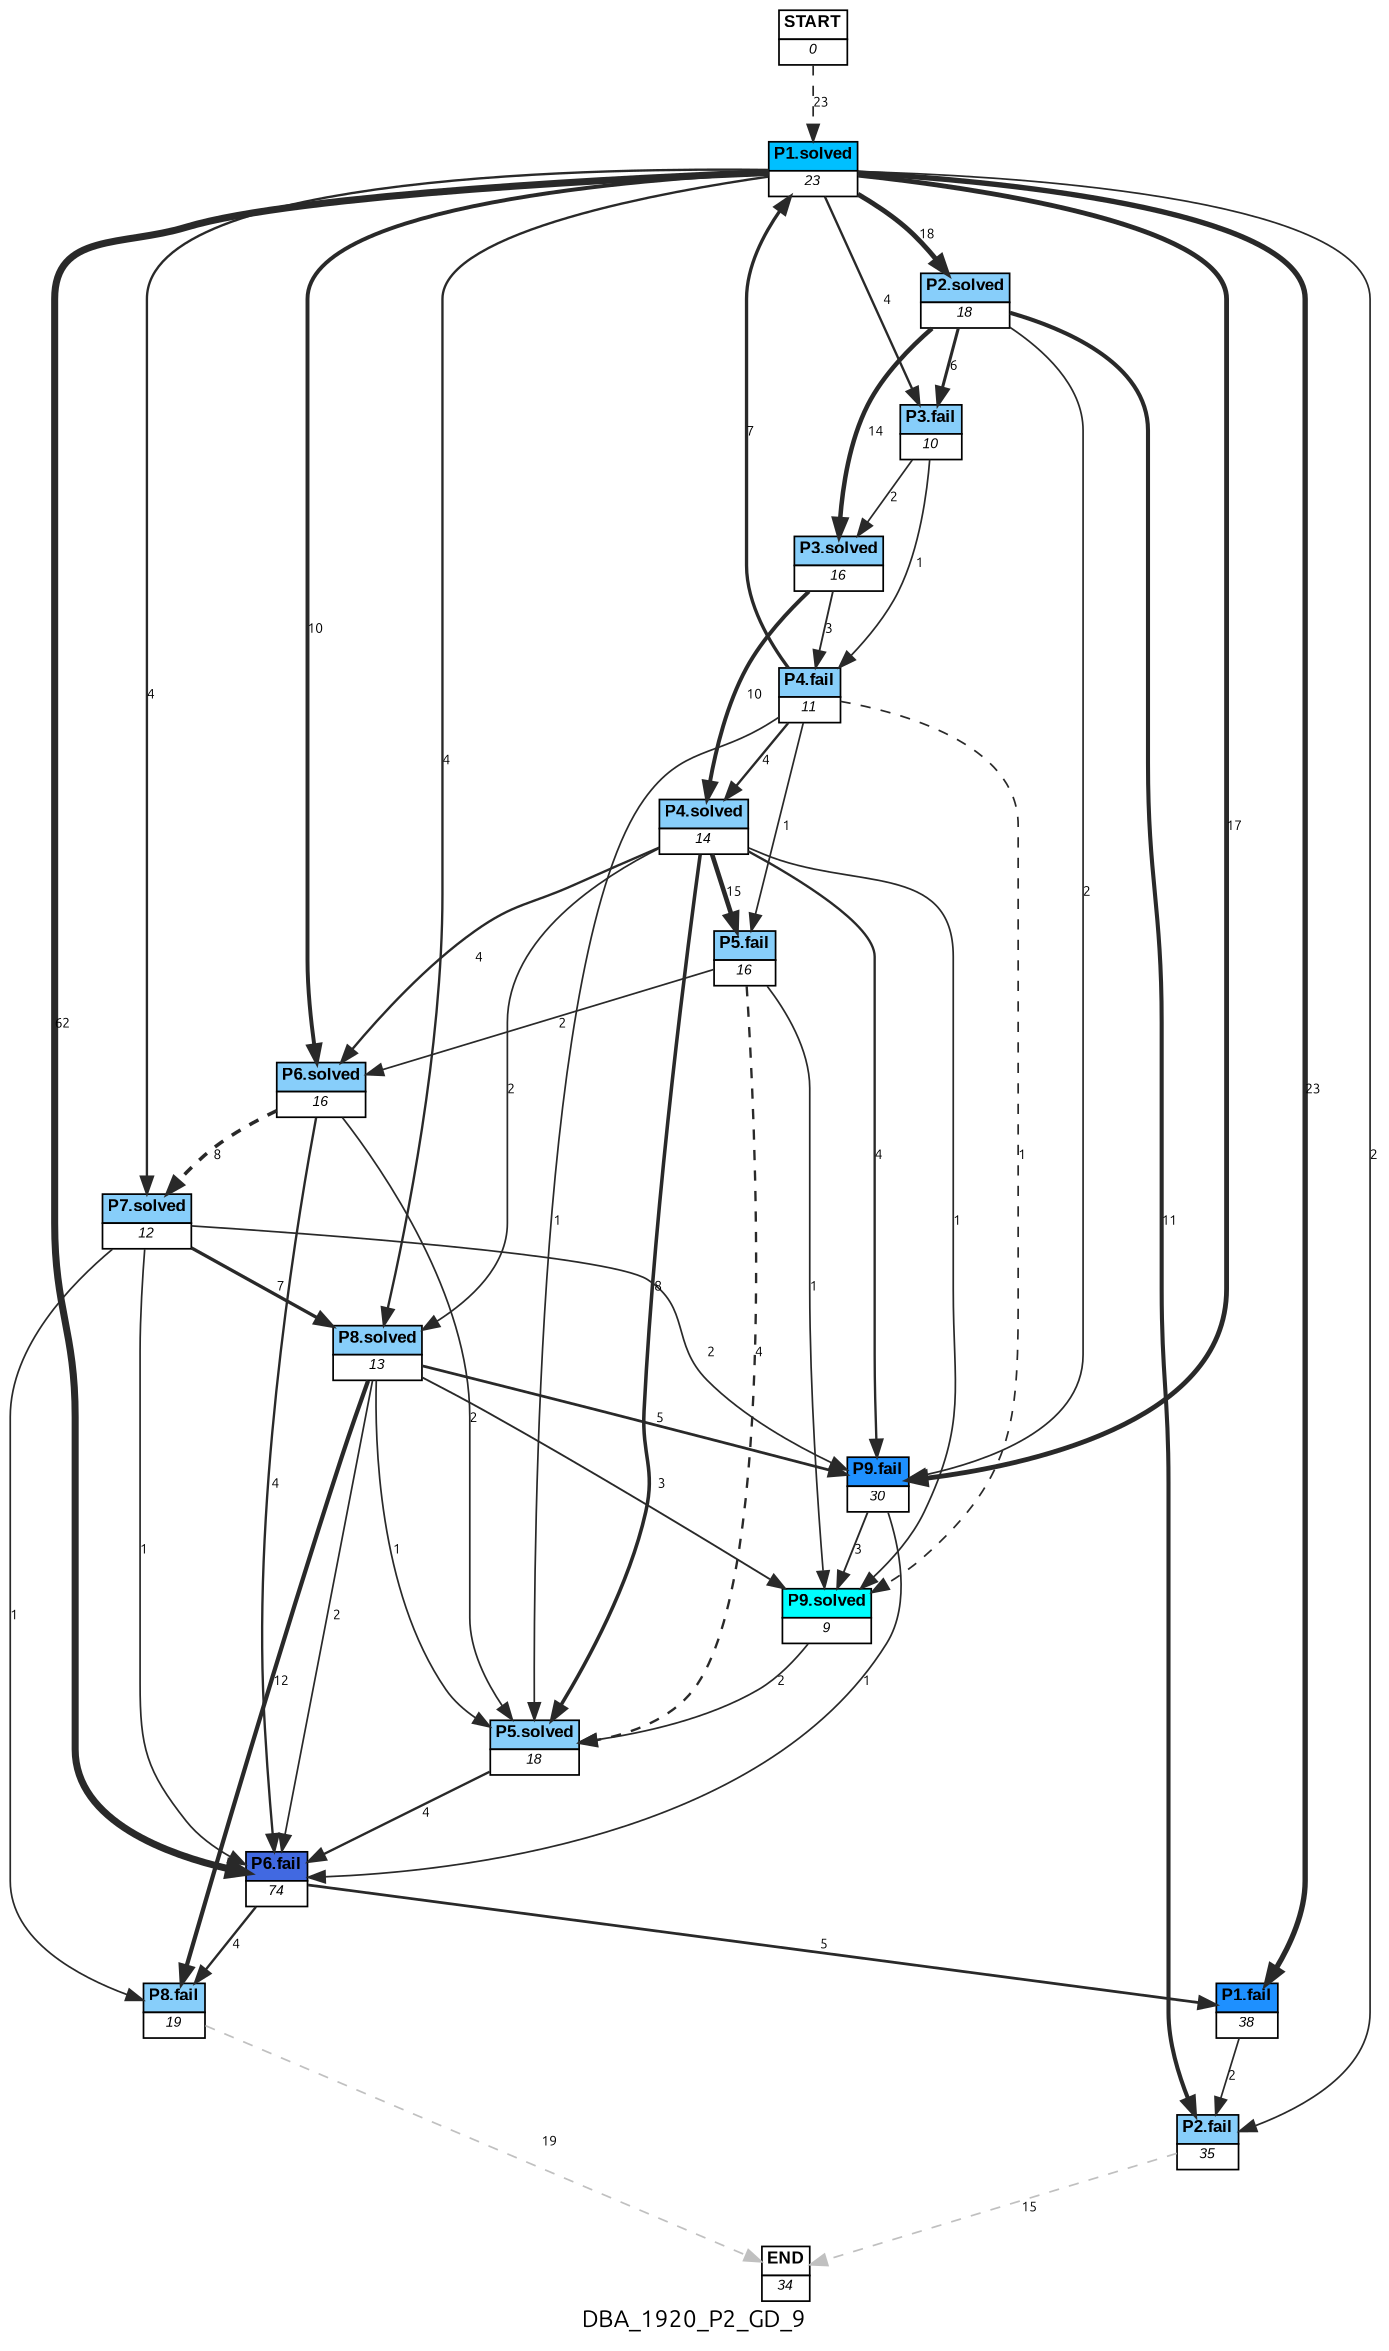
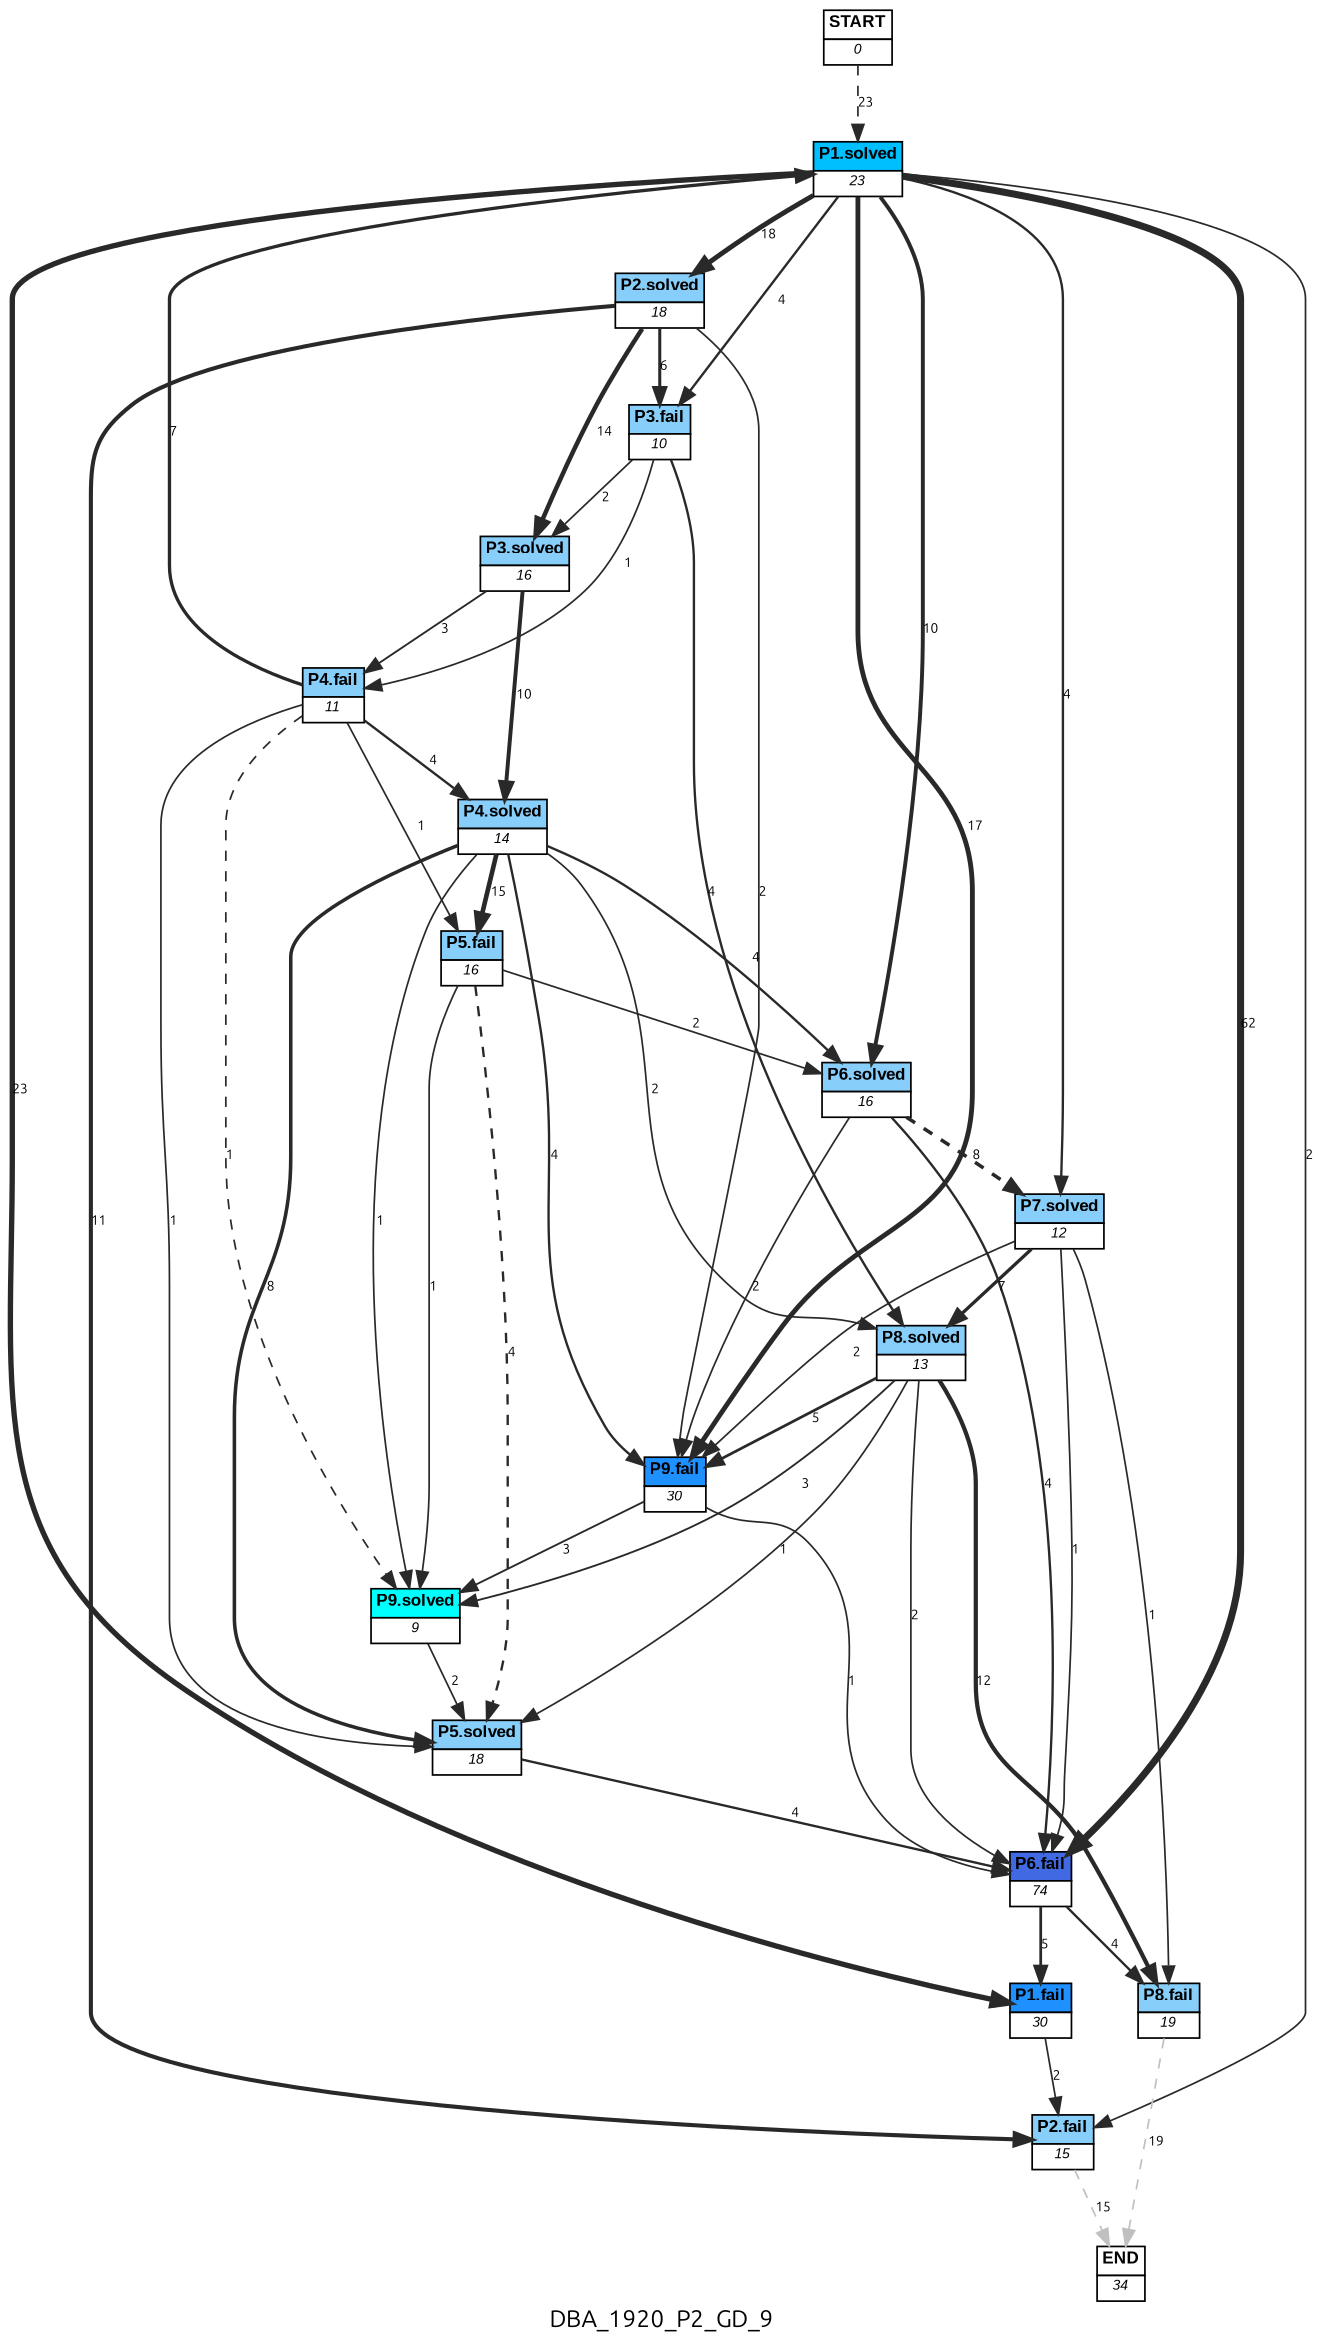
(442, 625) -> (712, 903)
(470, 1415) -> (758, 1274)
(1247, 2023) -> (1041, 2023)
(1208, 2154) -> (1063, 2154)
